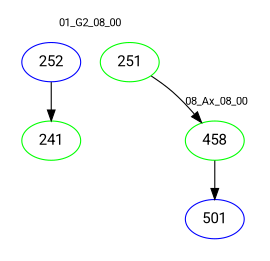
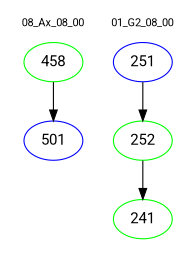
(51, 62) -> (143, 141)
(130, 62) -> (143, 62)
(184, 102) -> (143, 96)
